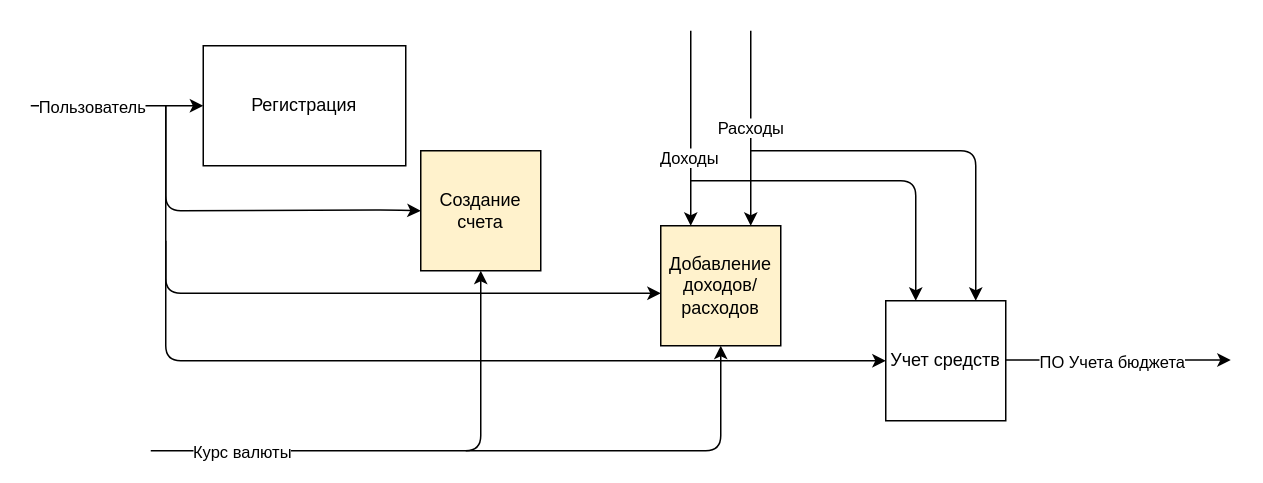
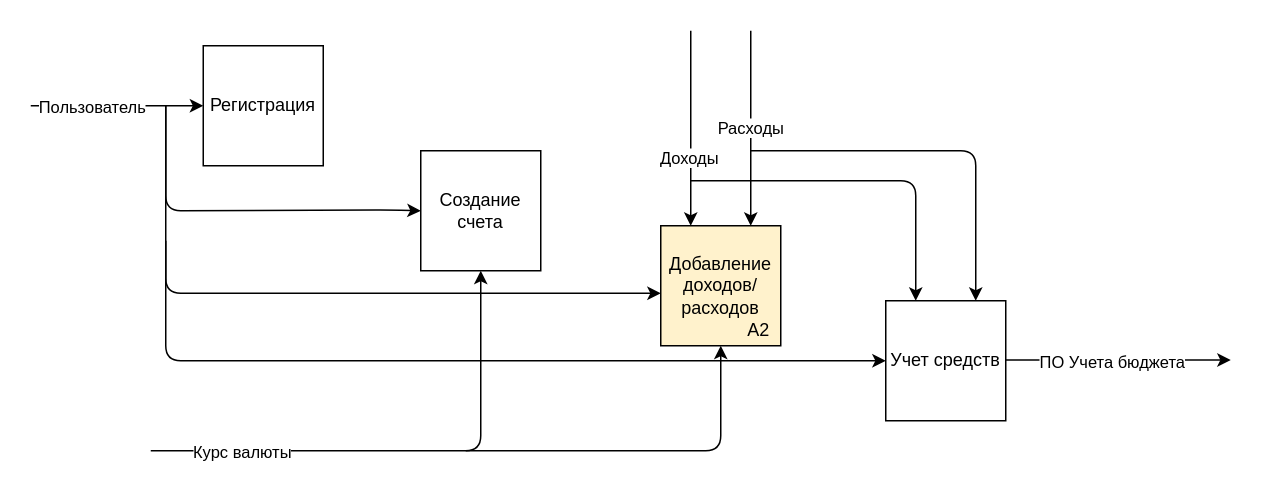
(305, 106) -> (263, 106)
(481, 211) -> (481, 211)
none -> (758, 331)
